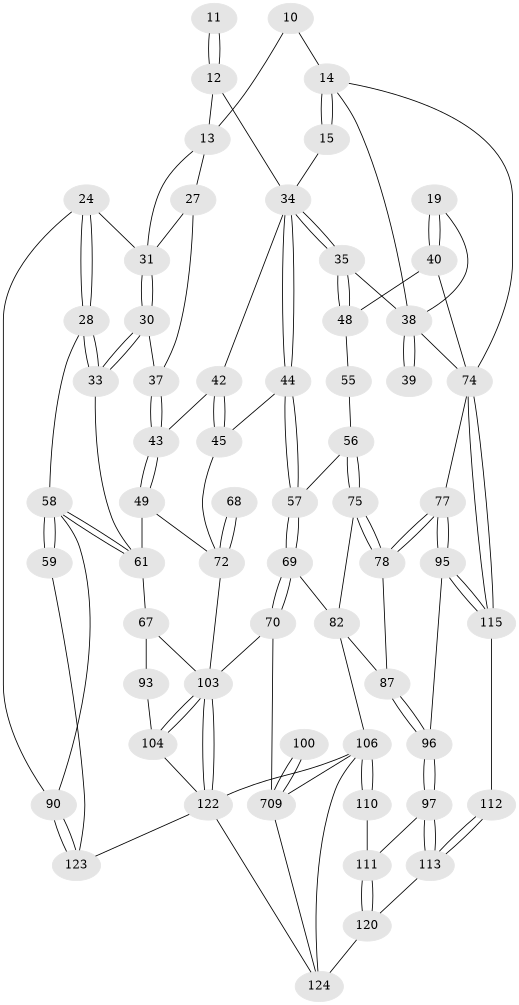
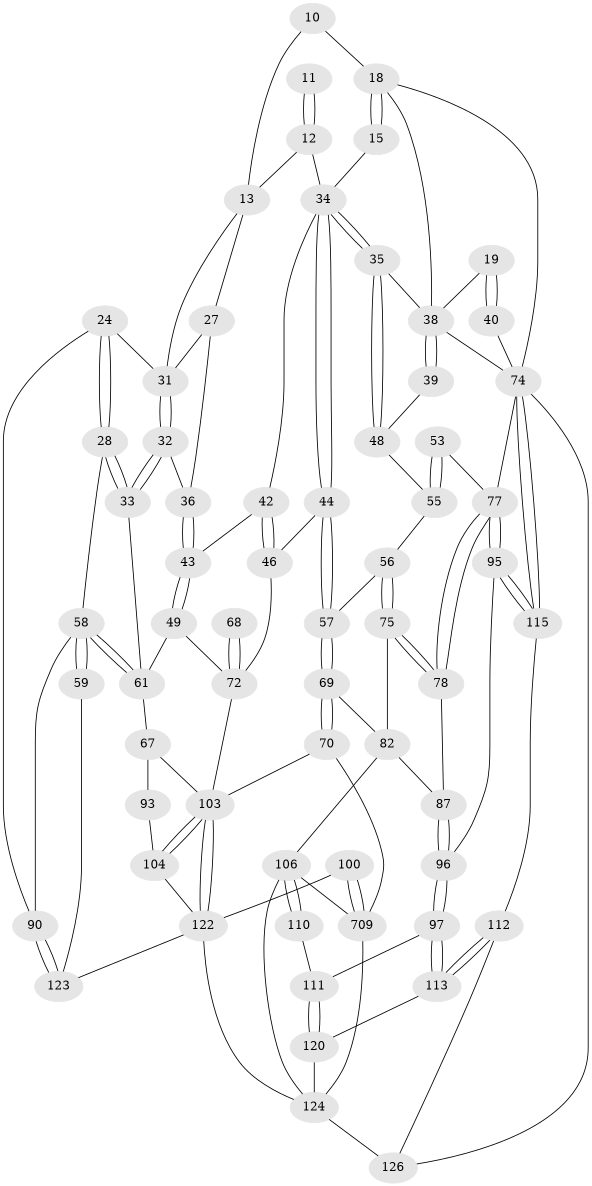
(327, 79) -> (376, 79)
(390, 291) -> (404, 412)
(147, 321) -> (166, 442)
(156, 381) -> (188, 502)
(219, 442) -> (270, 563)
none -> (438, 442)
(303, 771) -> (278, 897)
none -> (393, 1168)
